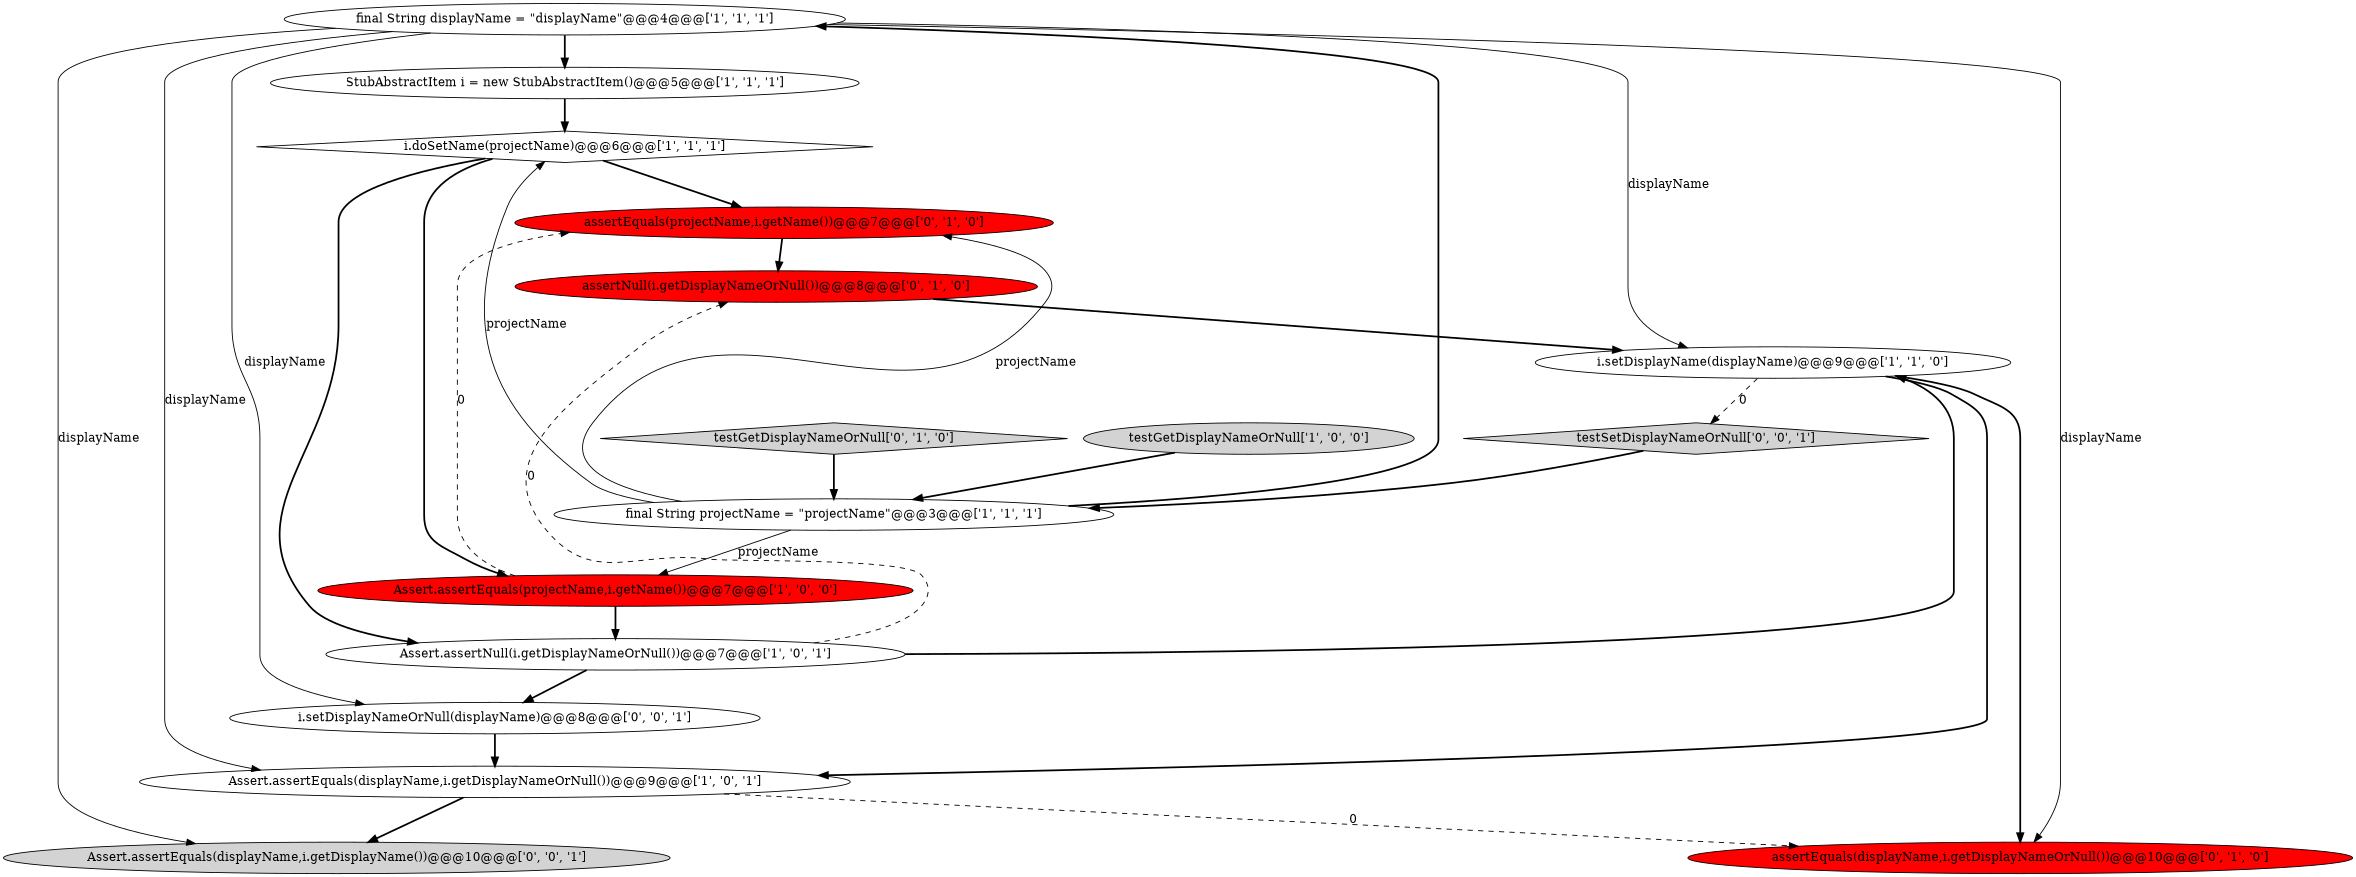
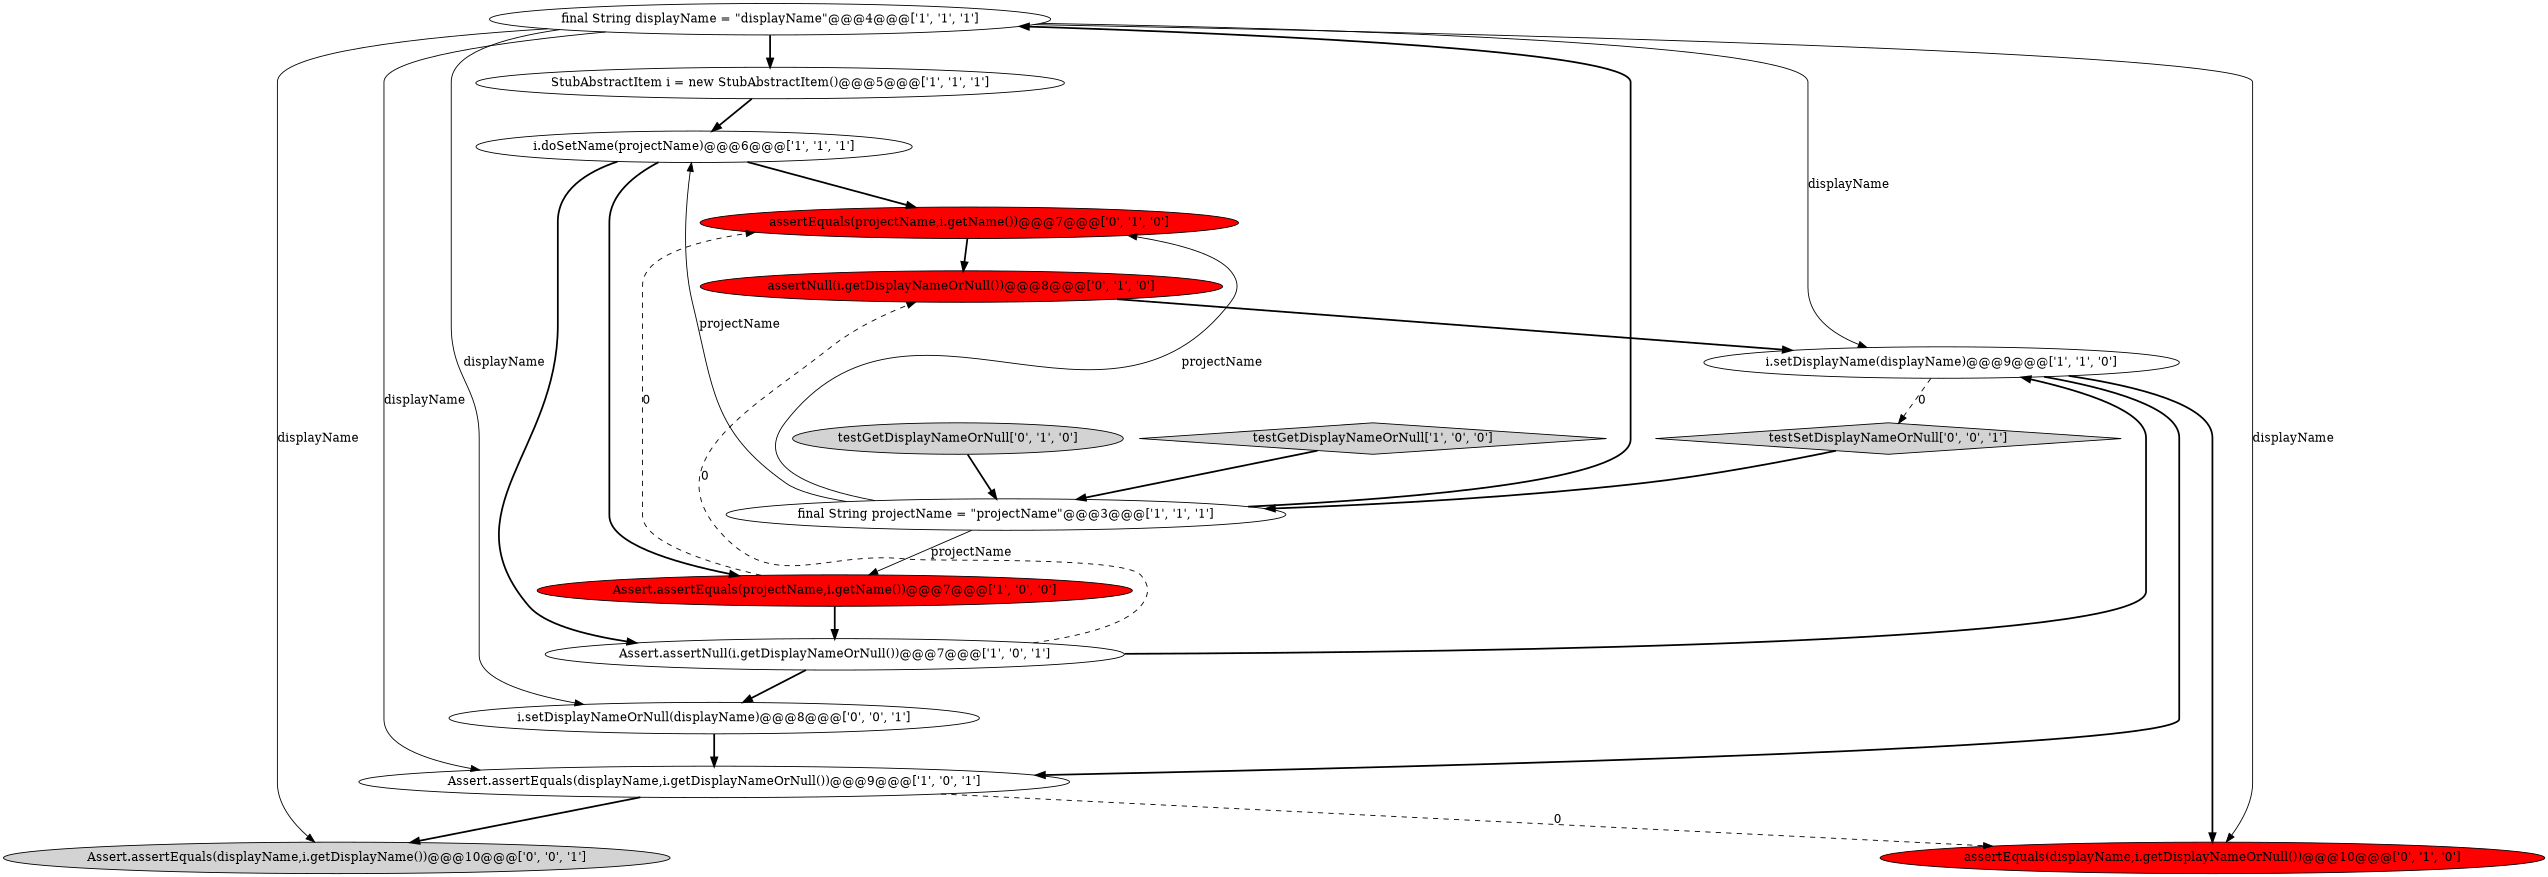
(565, 147) -> (694, 147)
(834, 439) -> (958, 439)
(1249, 439) -> (1373, 439)
